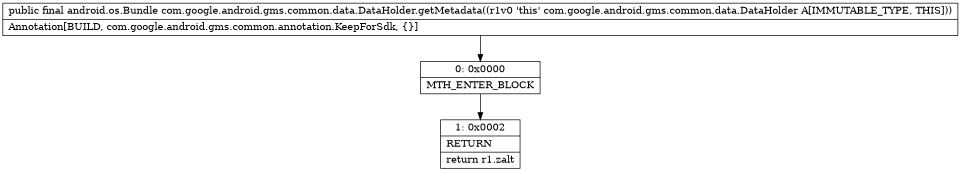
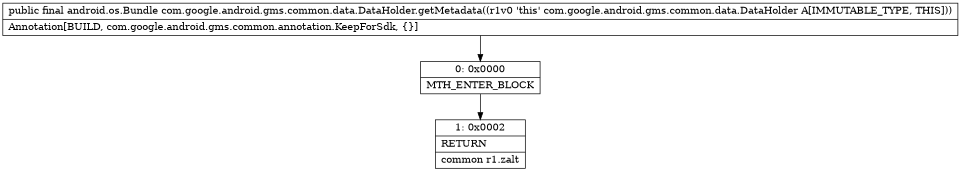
(480, 160) -> (480, 160)
